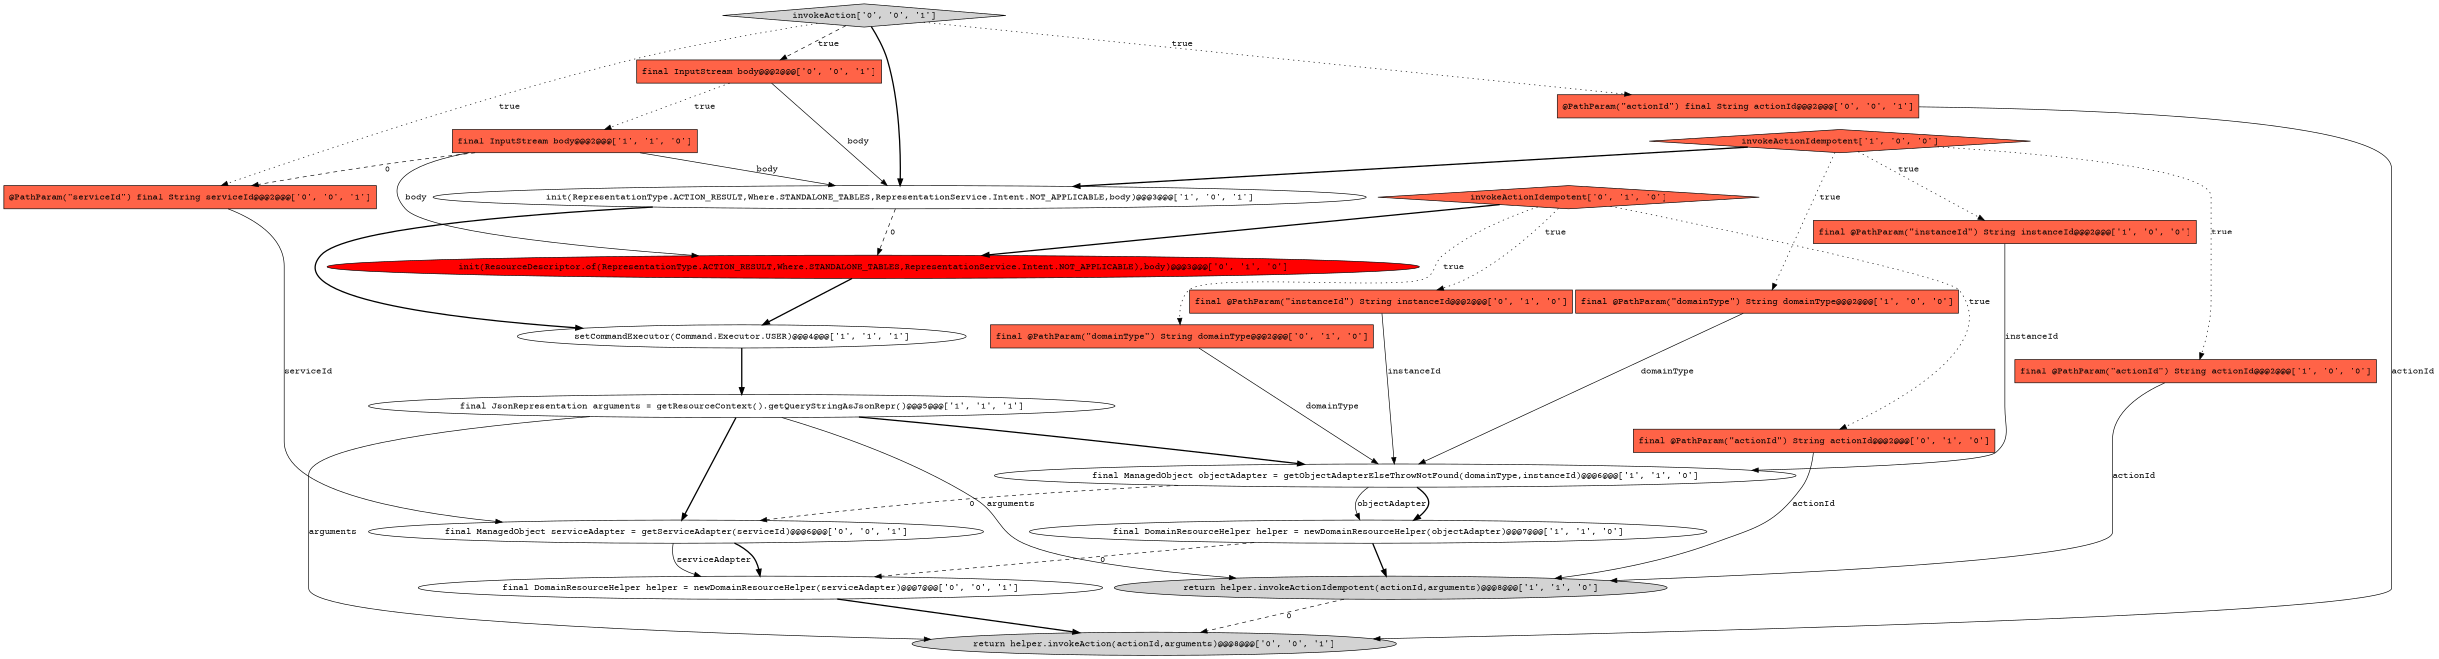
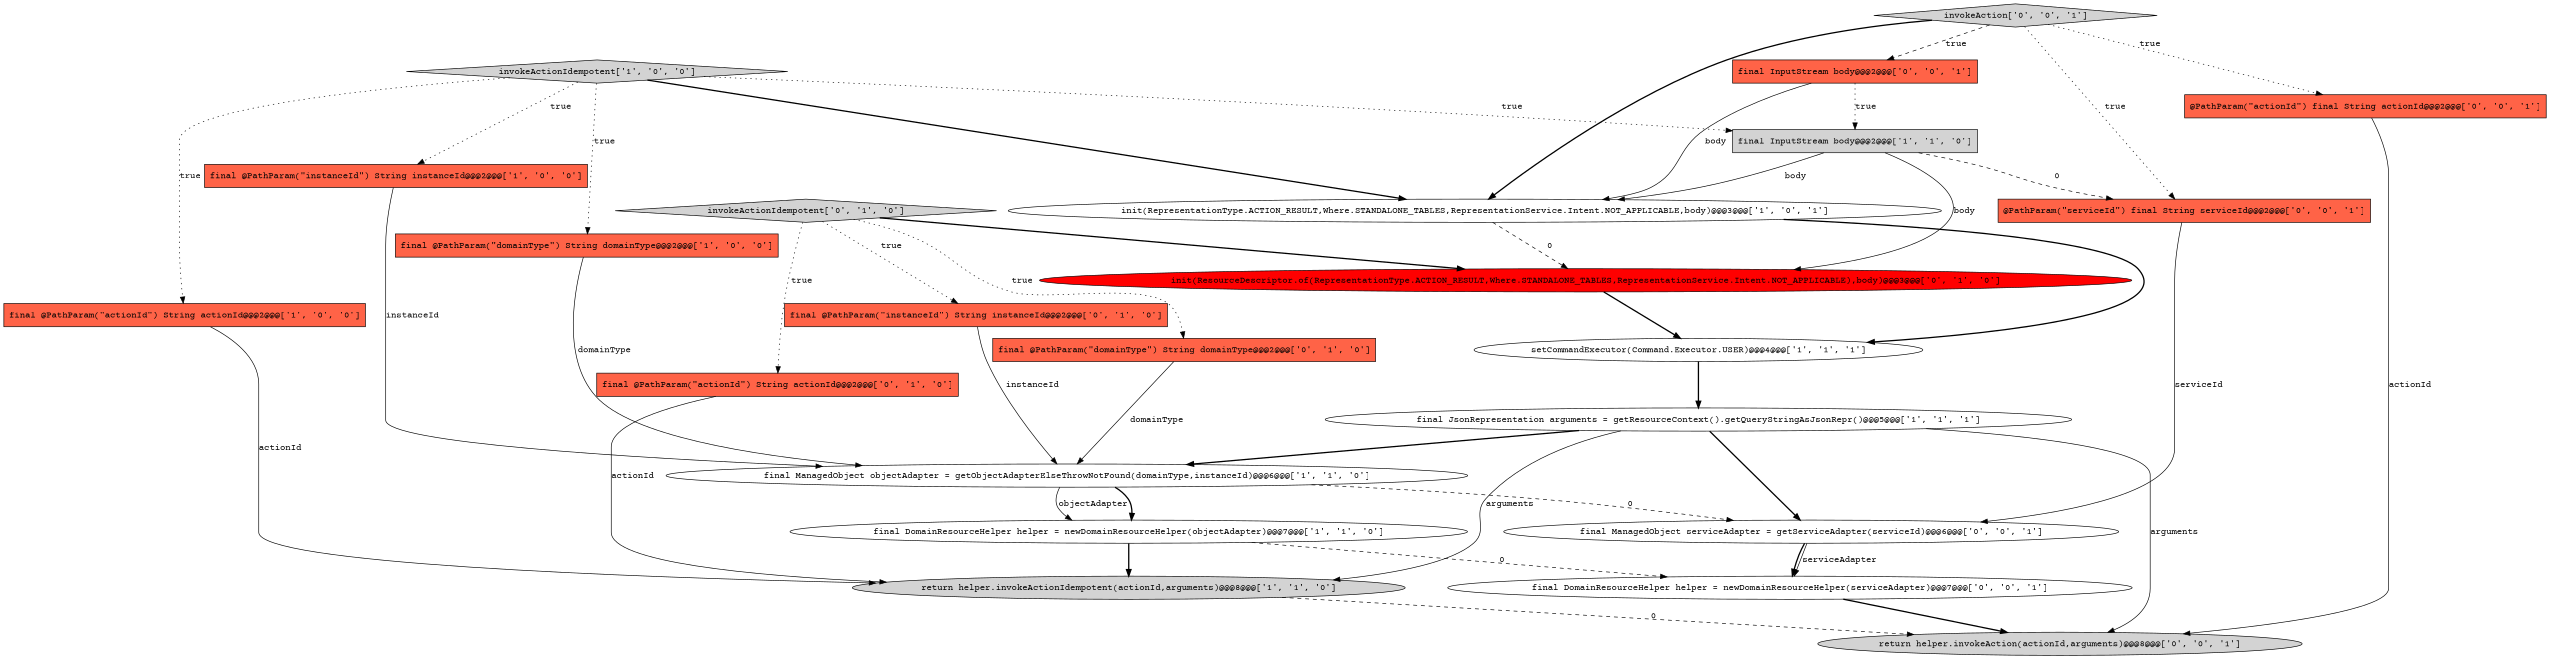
none -> (1215, 101)
(575, 141) -> (1855, 141)
(1840, 141) -> (597, 72)
(1569, 197) -> (806, 211)
